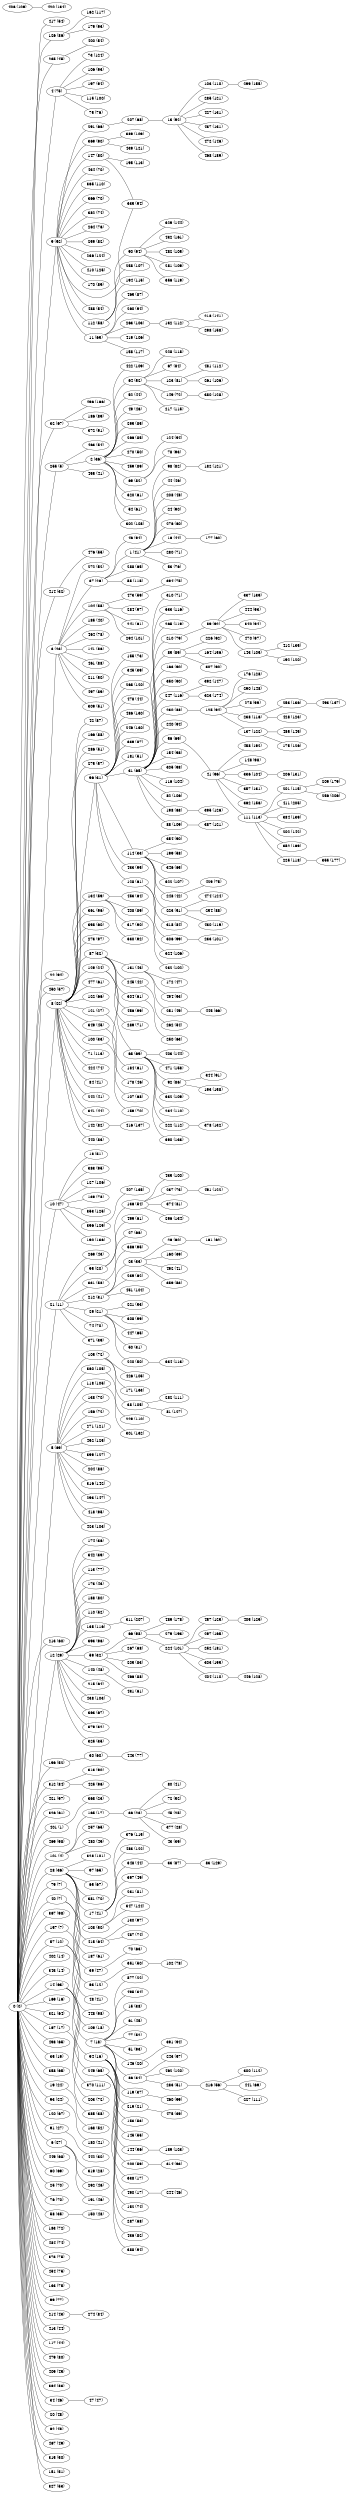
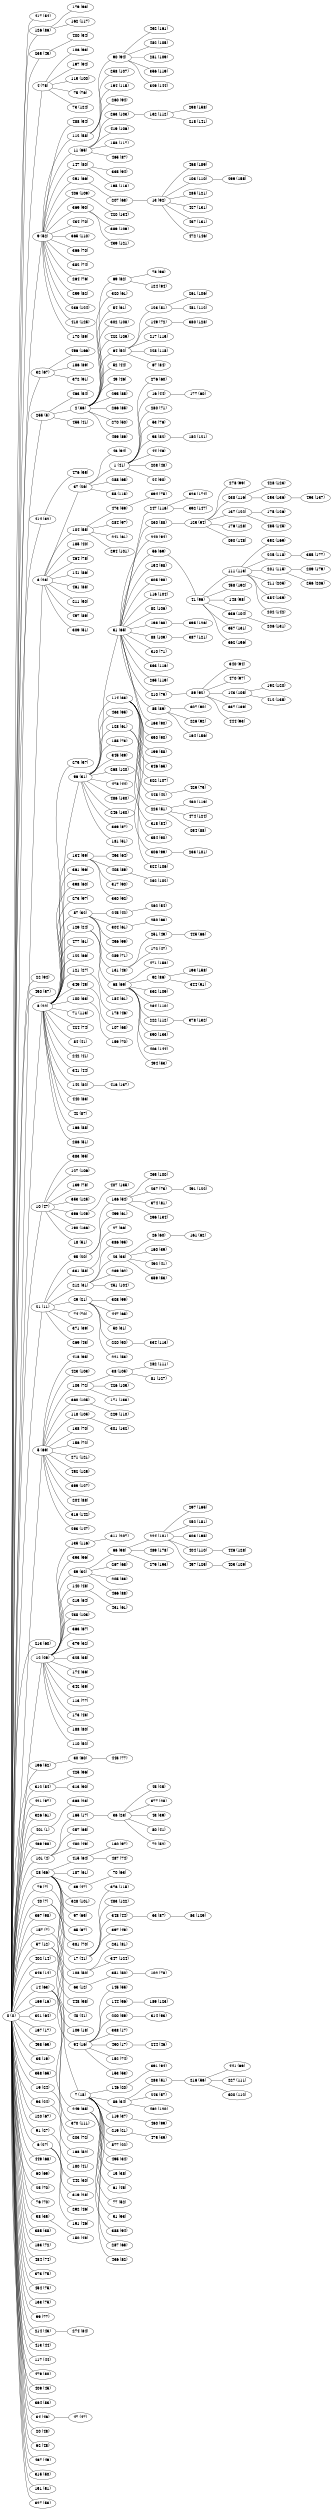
(112, 291) -> (55, 213)
(96, 567) -> none
(156, 985) -> (138, 1034)
(76, 2073) -> (17, 2126)
